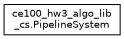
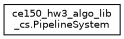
(62, 20) -> (62, 20)
